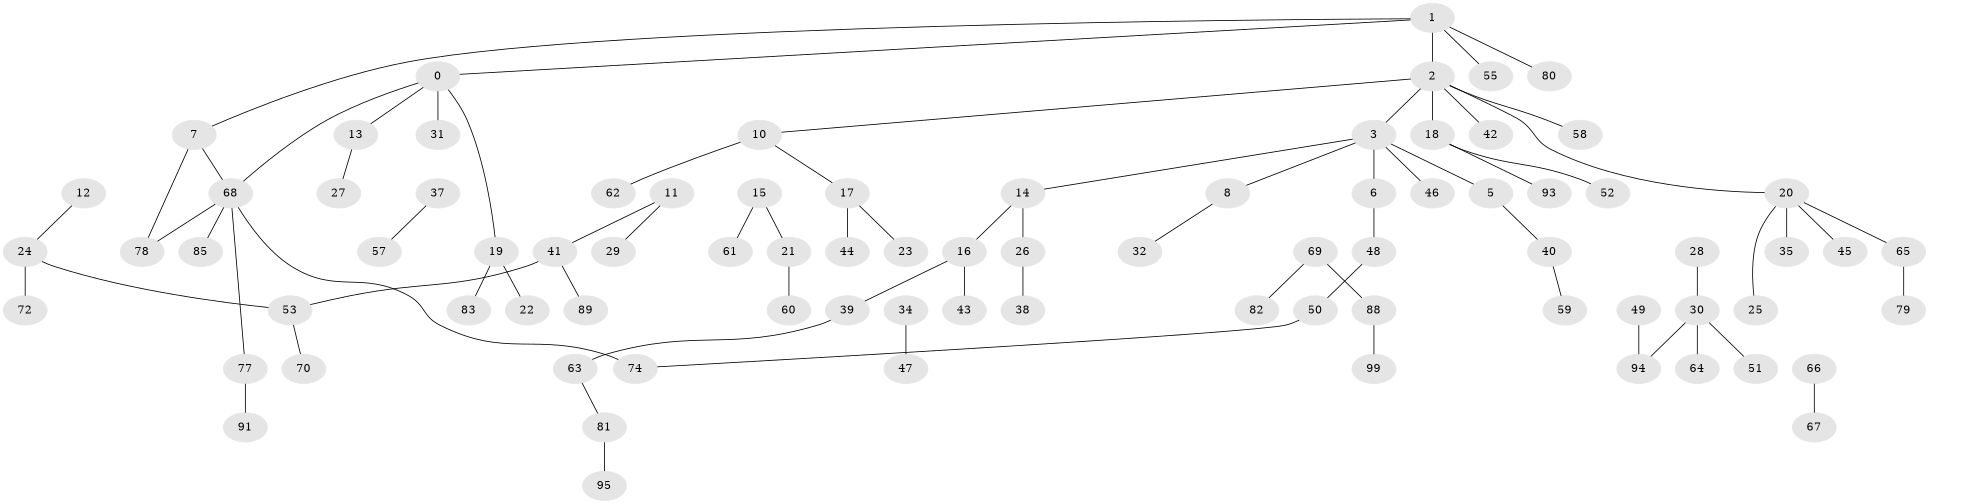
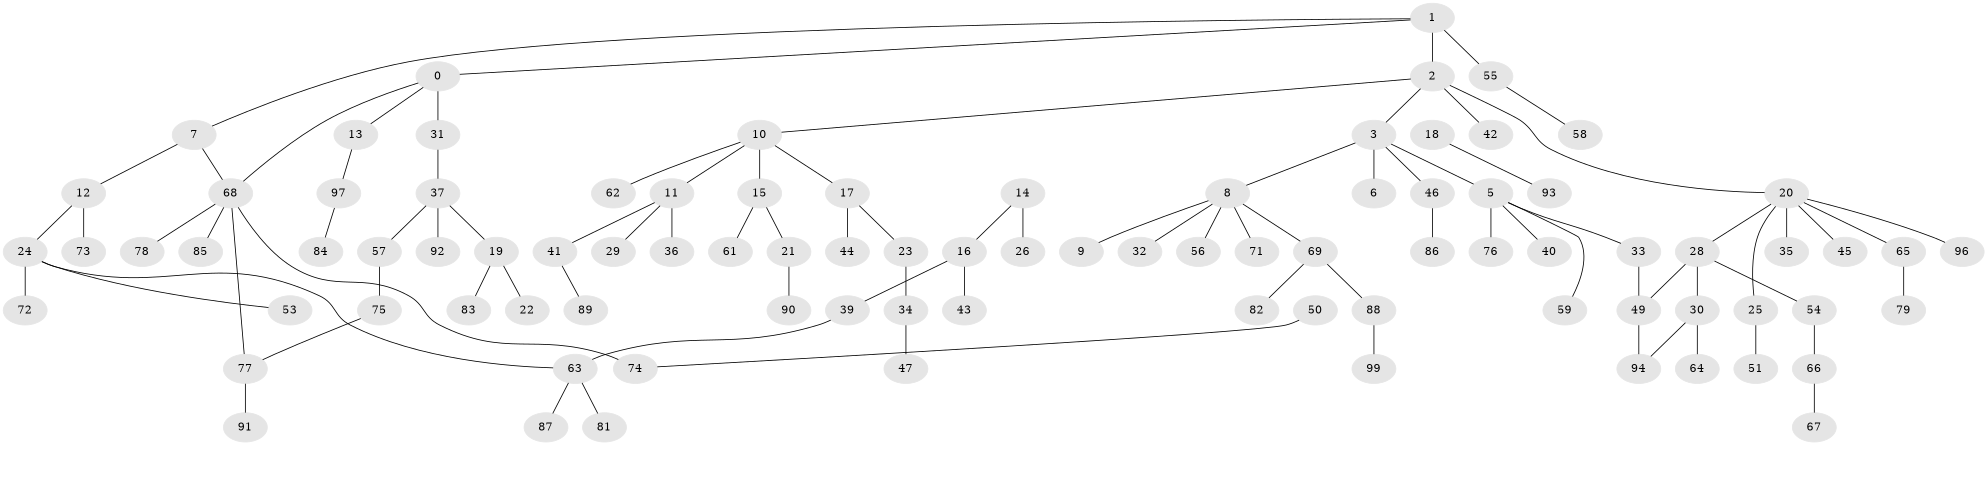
(1549, 76) -> none
(1432, 106) -> none
(1506, 106) -> (1536, 106)
(481, 160) -> (467, 223)
none -> (438, 164)
none -> (716, 164)
none -> (760, 164)
(1198, 164) -> none
(168, 193) -> (139, 164)
(339, 193) -> (339, 193)
(1608, 193) -> none
none -> (1272, 223)
none -> (1742, 223)
none -> (84, 252)
none -> (321, 252)
none -> (438, 252)
none -> (672, 252)
none -> (1081, 252)
none -> (1198, 252)
none -> (1257, 252)
(1374, 252) -> none
none -> (1432, 252)
none -> (1491, 252)
none -> (1639, 252)
none -> (1962, 252)
none -> (906, 275)
(1557, 281) -> (1572, 233)
none -> (1668, 281)
(425, 286) -> none
none -> (305, 290)
none -> (379, 310)
(789, 310) -> (789, 310)
(1023, 310) -> none
none -> (1814, 310)
(1726, 340) -> (1756, 340)
(304, 369) -> none
none -> (546, 427)
(604, 486) -> none
